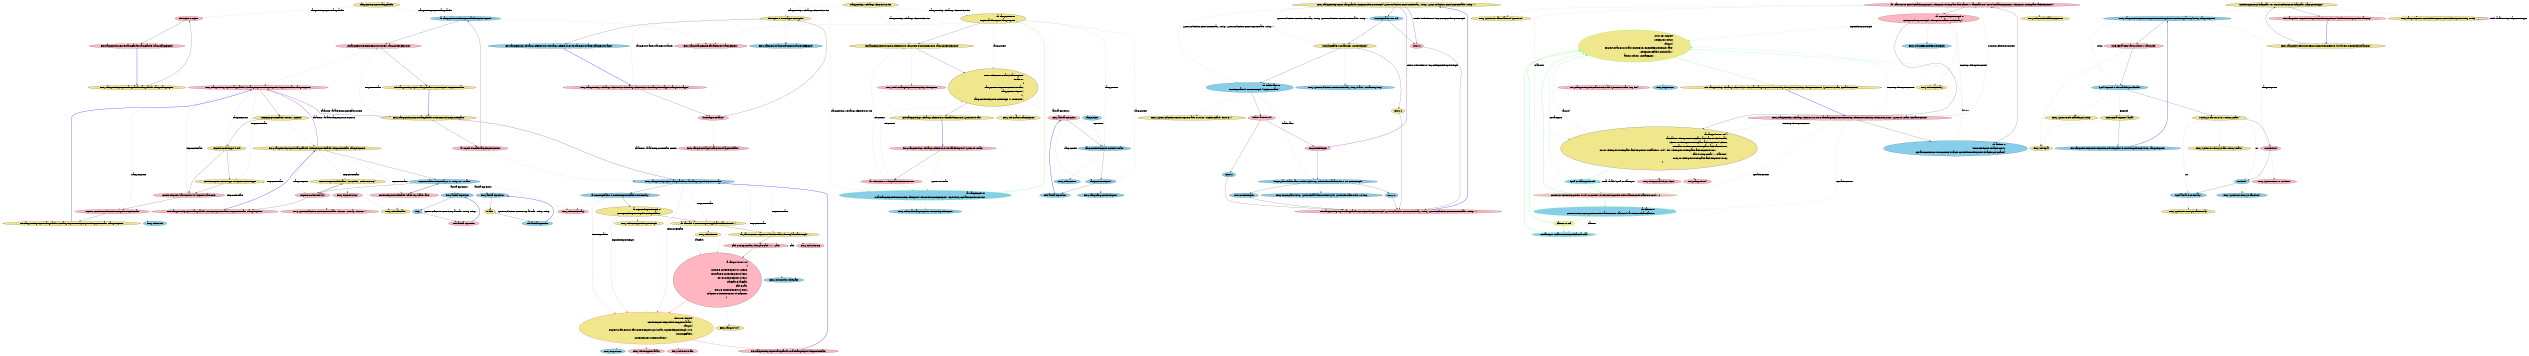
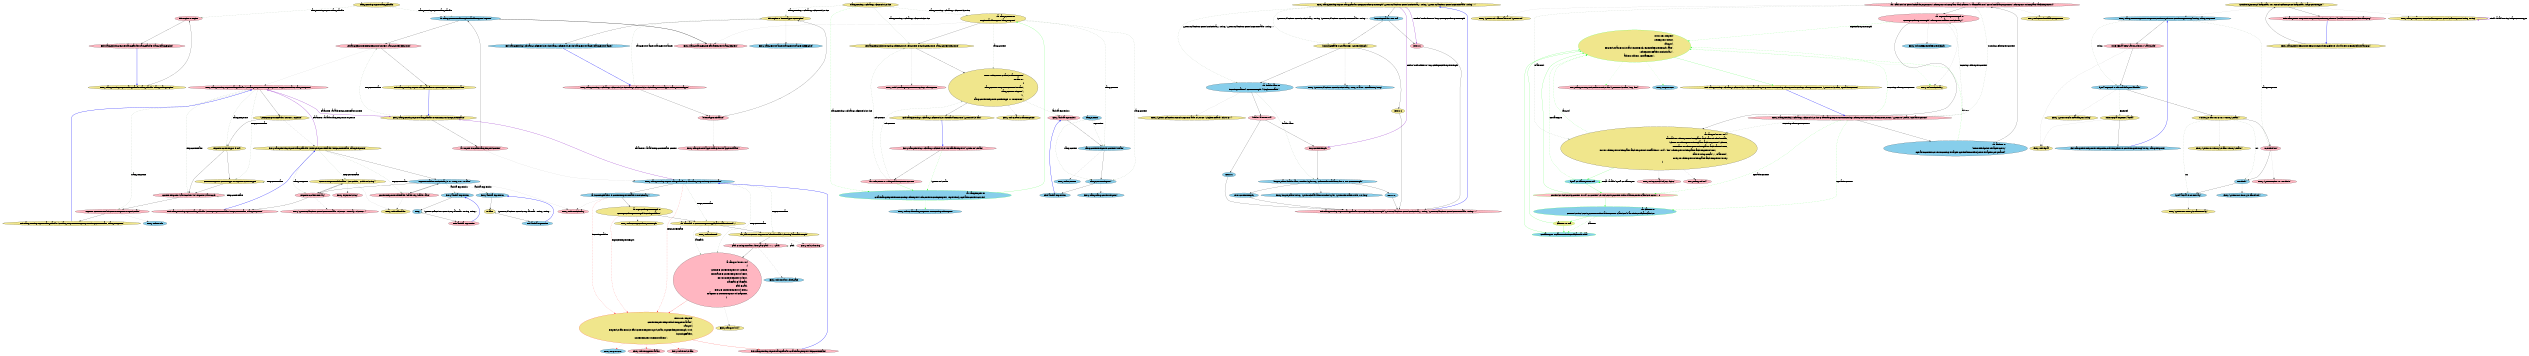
(604, 23) -> (604, 23)
